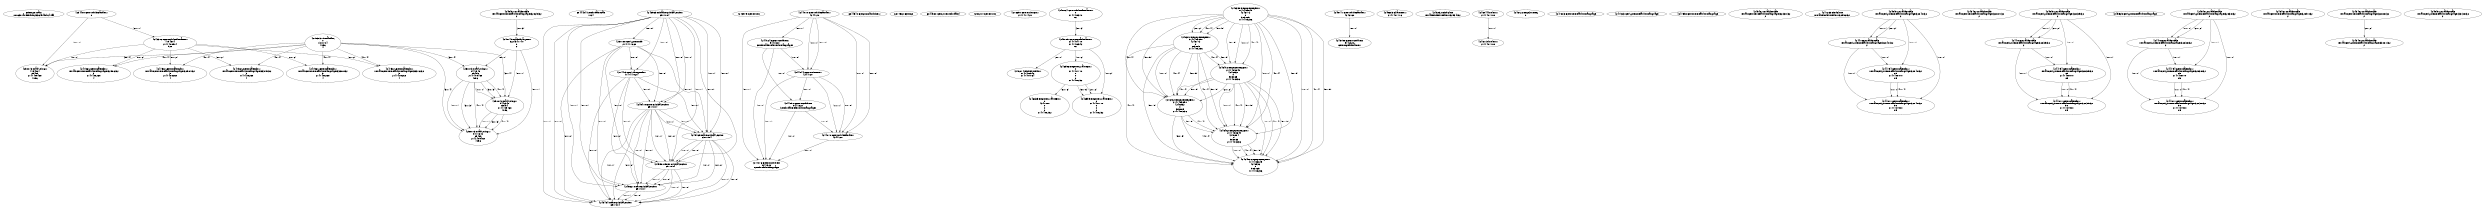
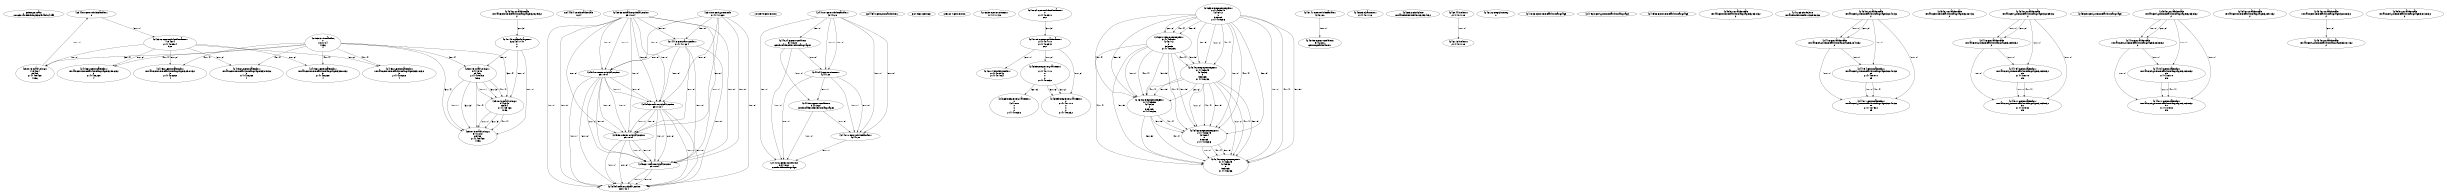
(943, 14) -> none
(646, 27) -> none
(66, 41) -> (65, 42)
